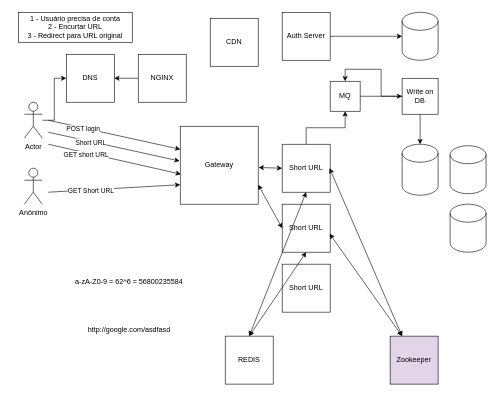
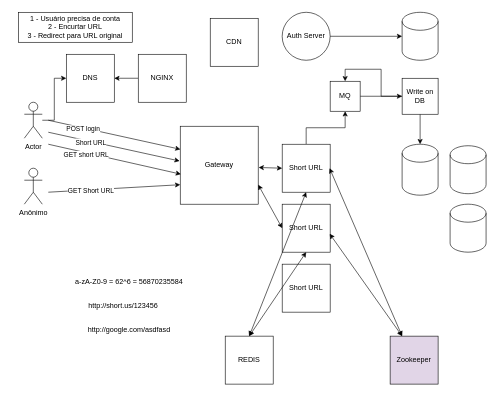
(306, 36) -> (306, 36)
(129, 282) -> (129, 282)
none -> (123, 306)
